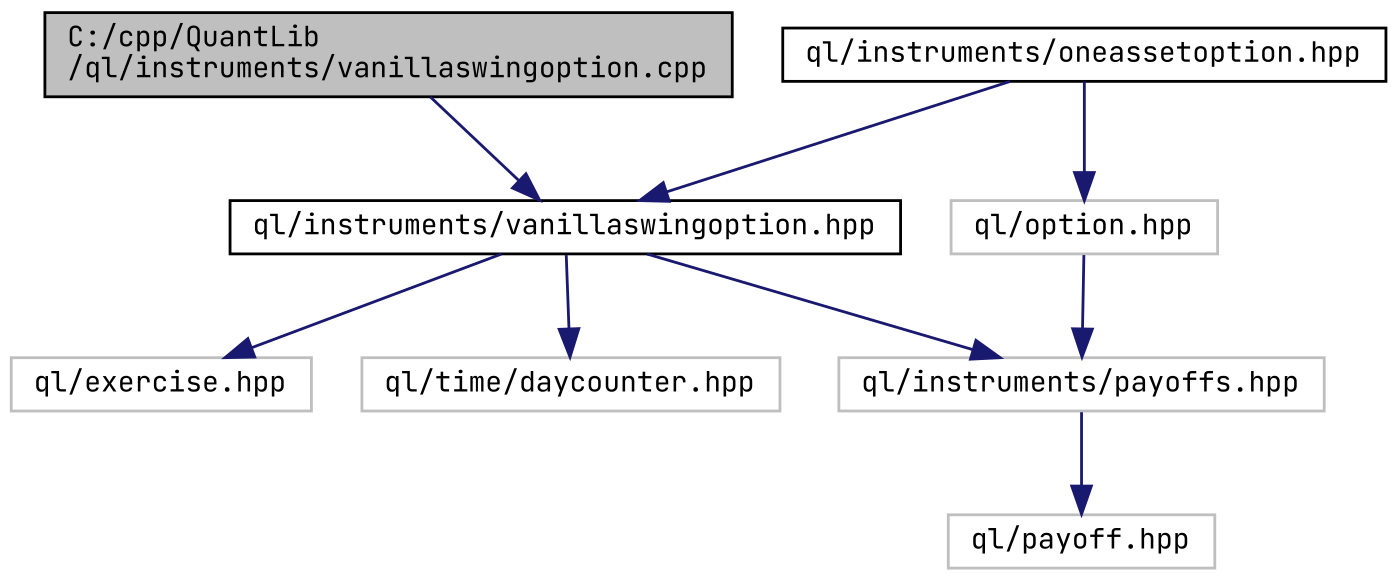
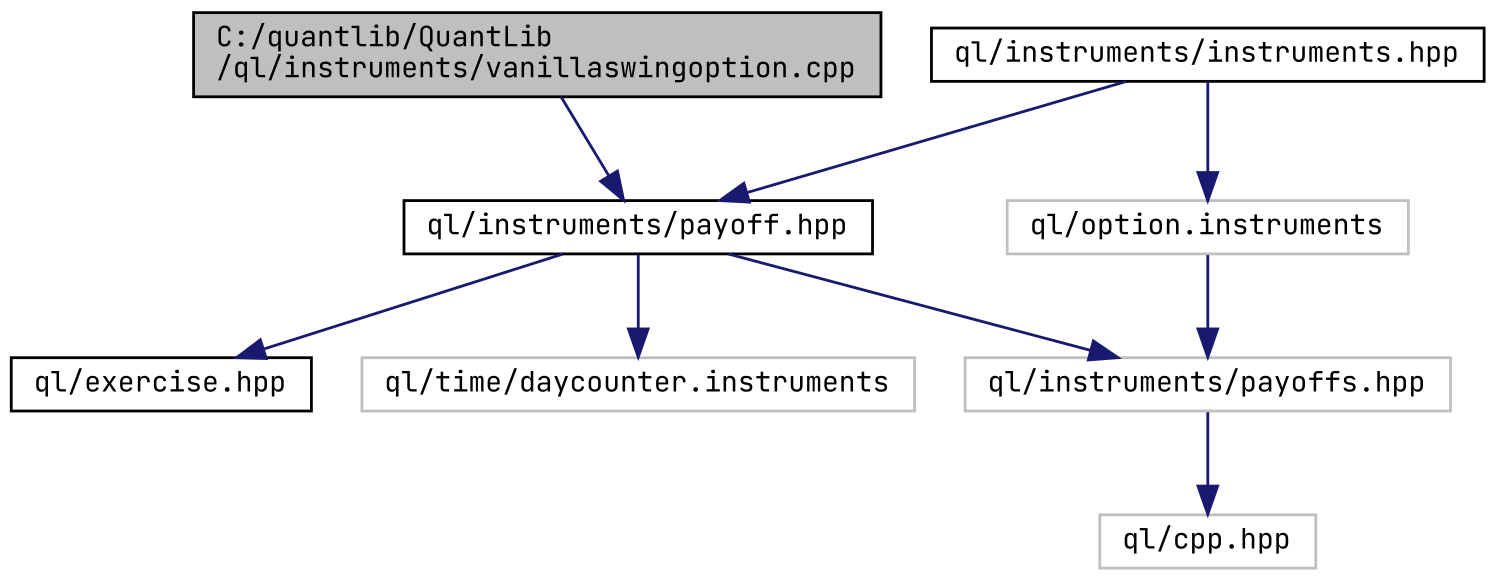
(389, 55) -> (537, 55)
(1084, 55) -> (1208, 55)
(565, 227) -> (638, 227)
(1084, 227) -> (1208, 227)
(161, 384) -> (161, 384)
(571, 384) -> (638, 384)
(1082, 541) -> (1208, 541)
